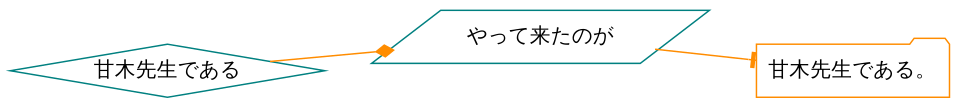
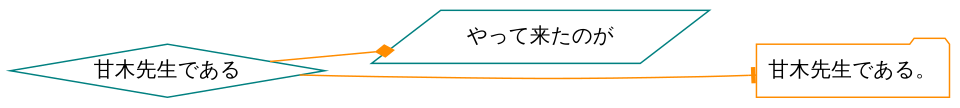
(702, 54) -> (524, 78)
